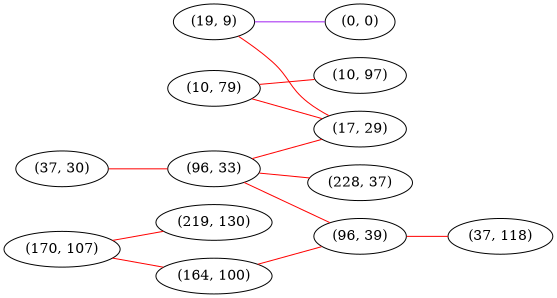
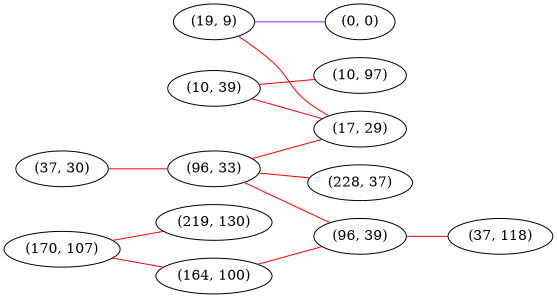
(214, 88) -> (214, 88)
